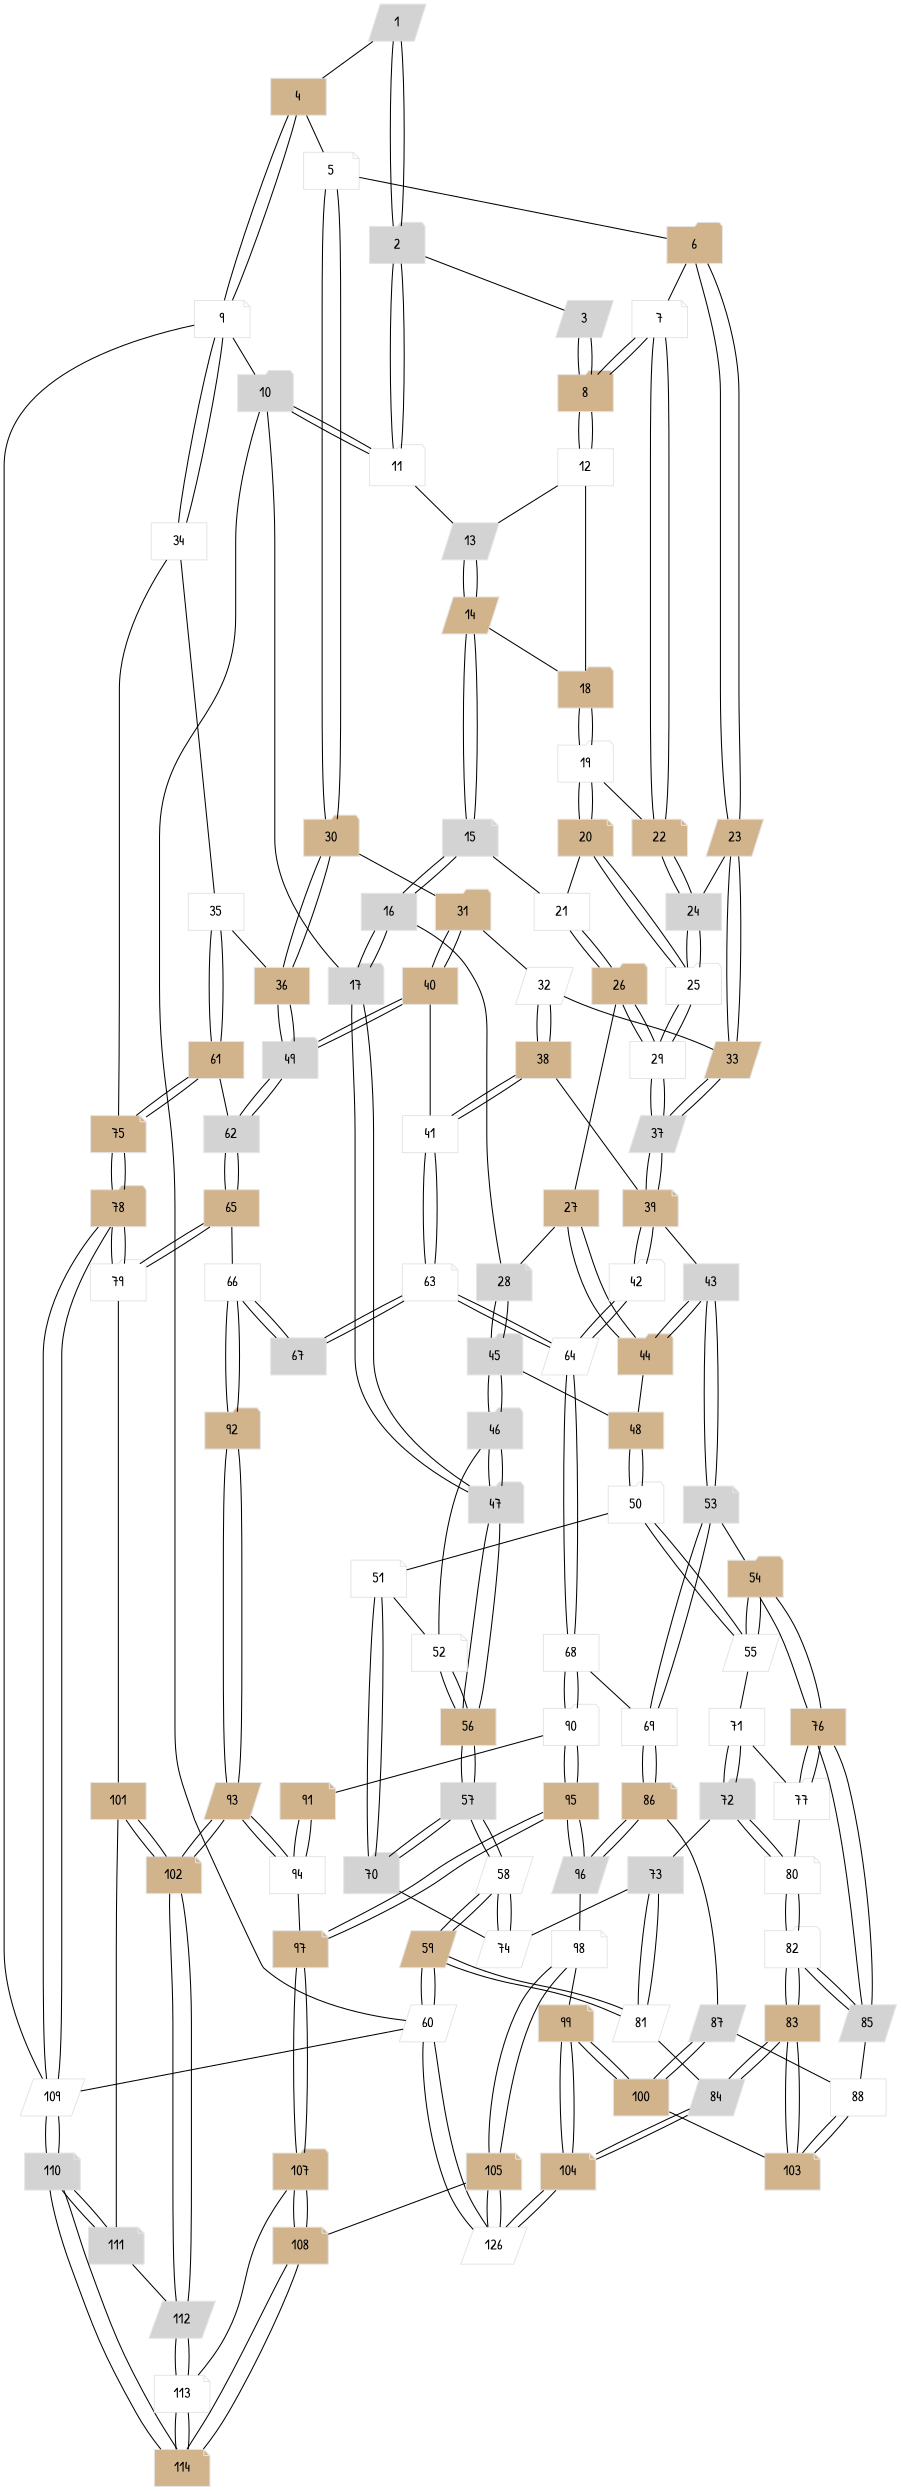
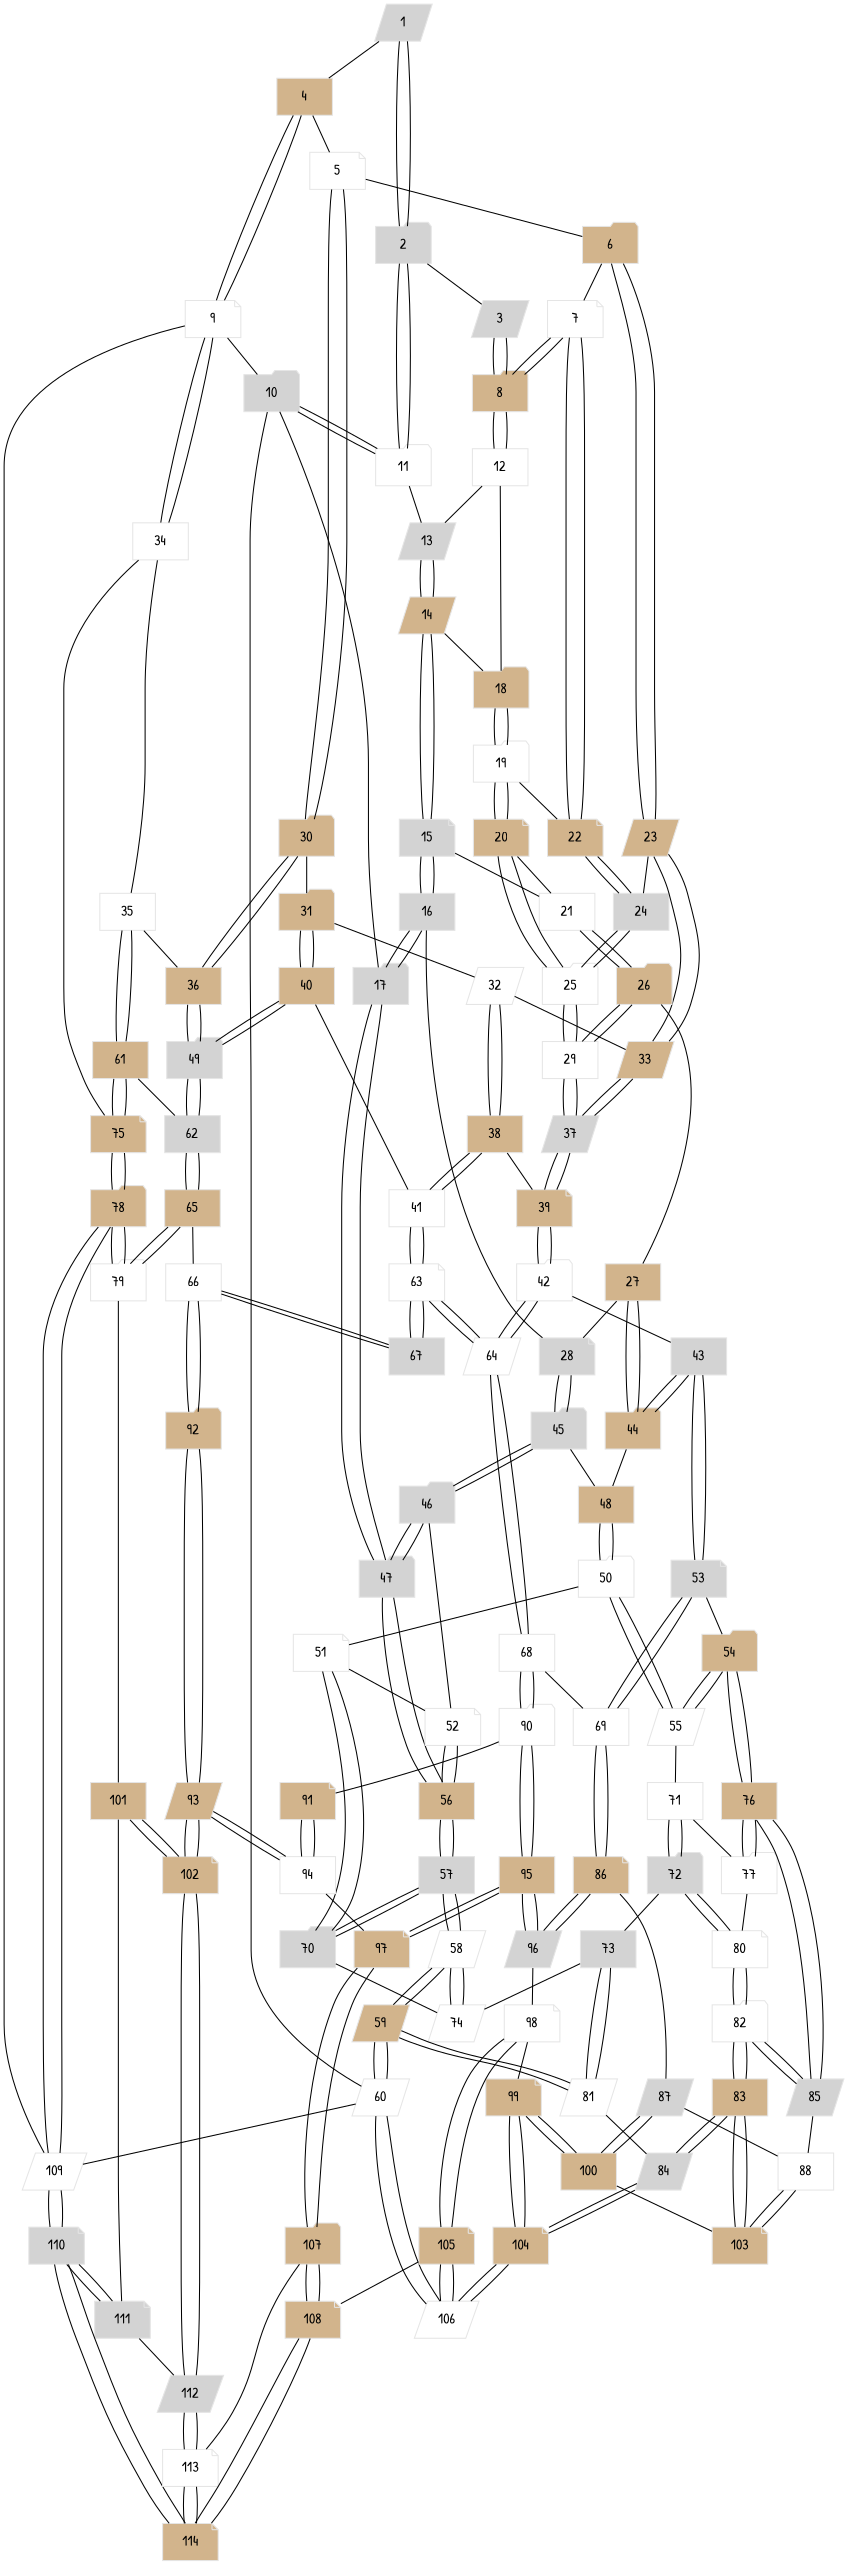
(681, 1245) -> (619, 1318)
(494, 2246) -> (447, 2320)
